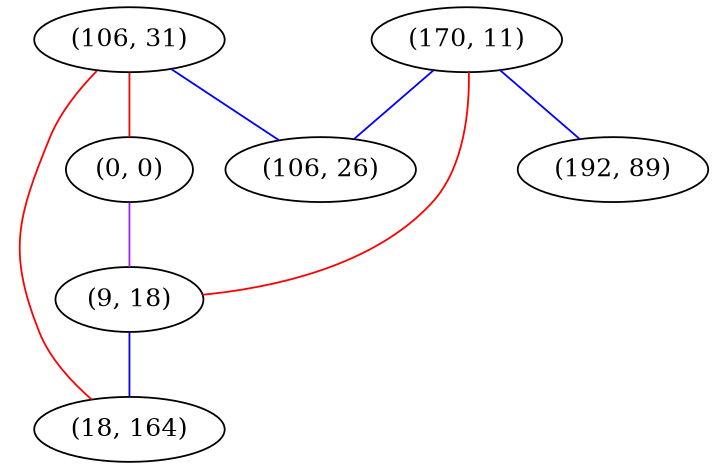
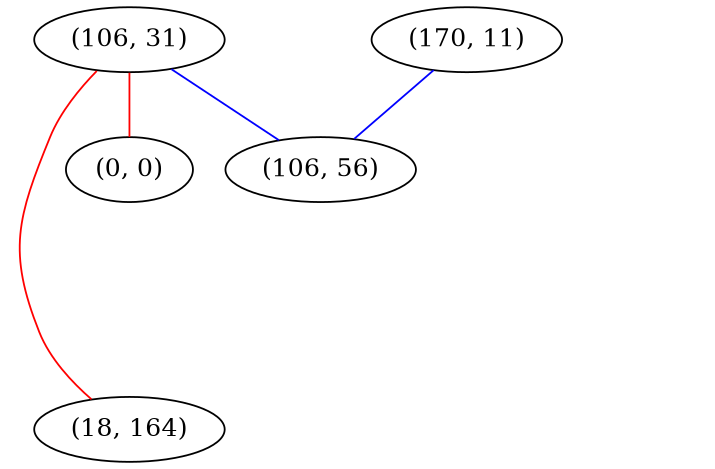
(321, 170) -> (321, 170)
(613, 170) -> none
(129, 299) -> none
